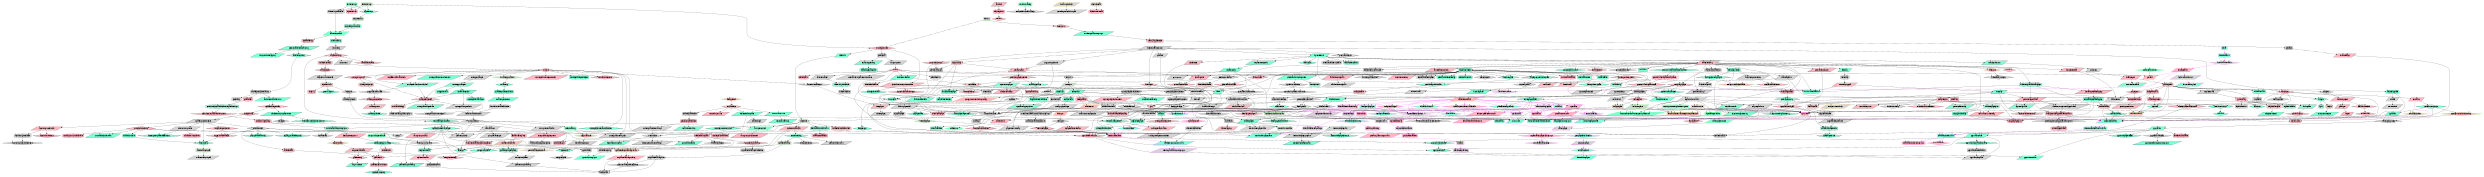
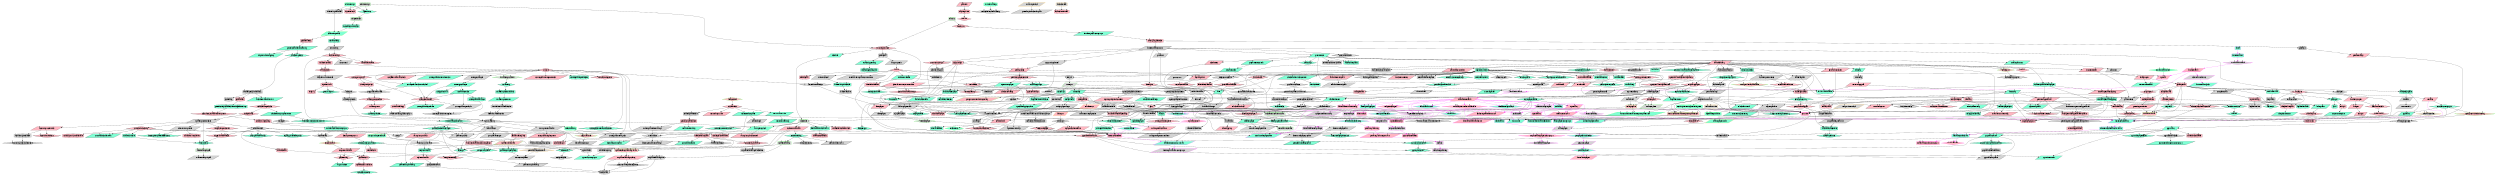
(1447, 77) -> (1455, 77)
(2116, 114) -> (2129, 114)
(1583, 158) -> (1584, 158)
